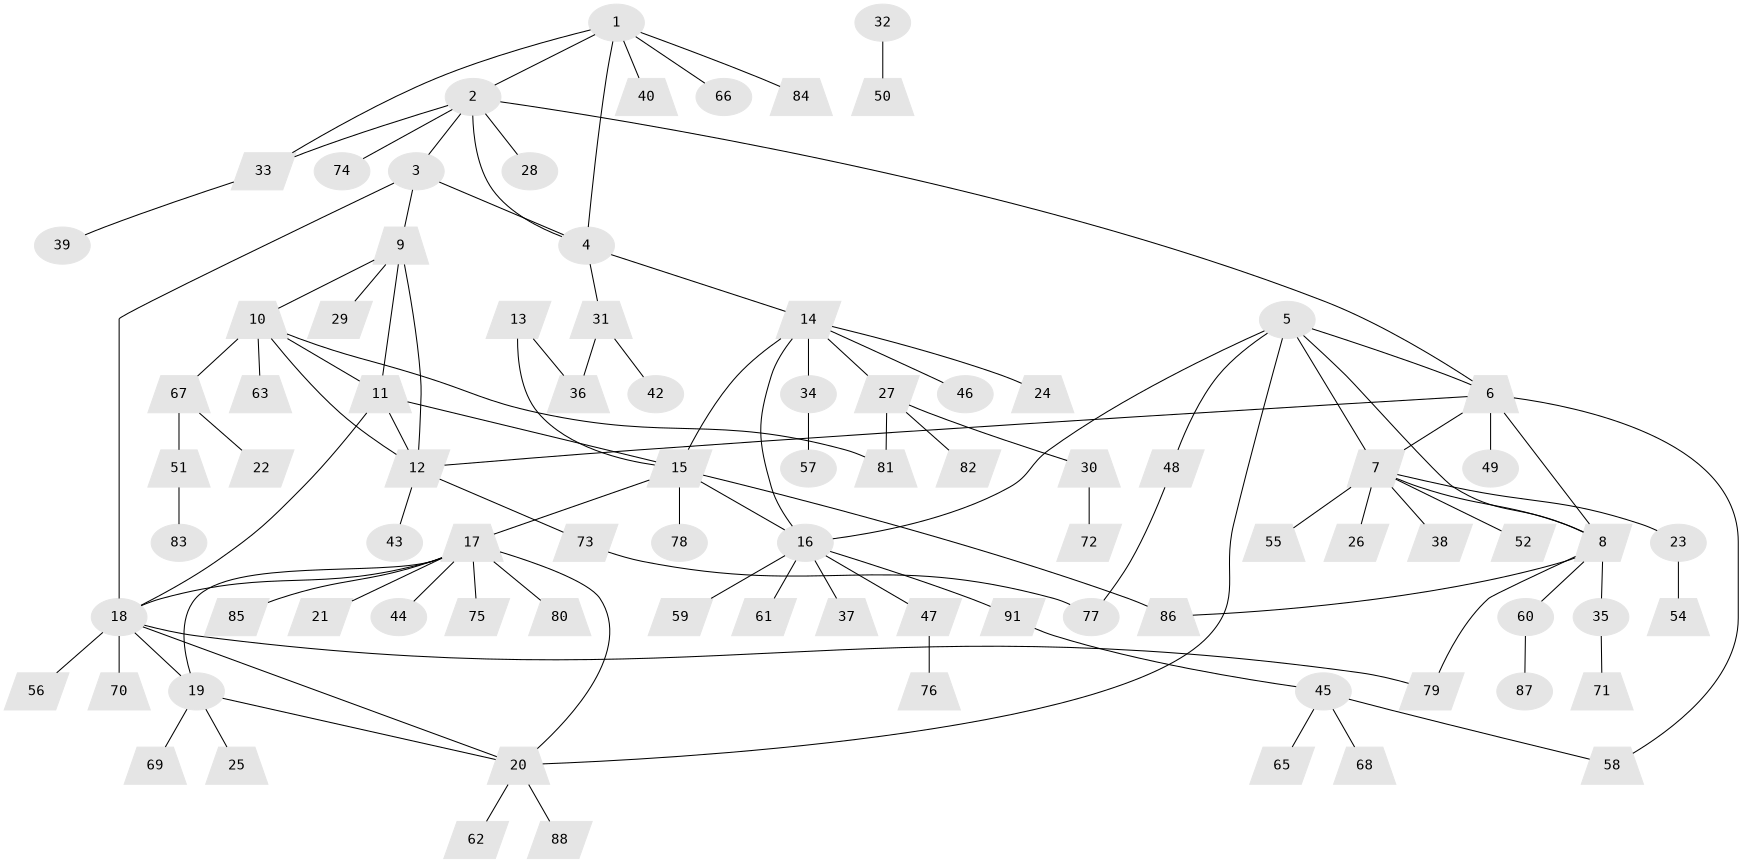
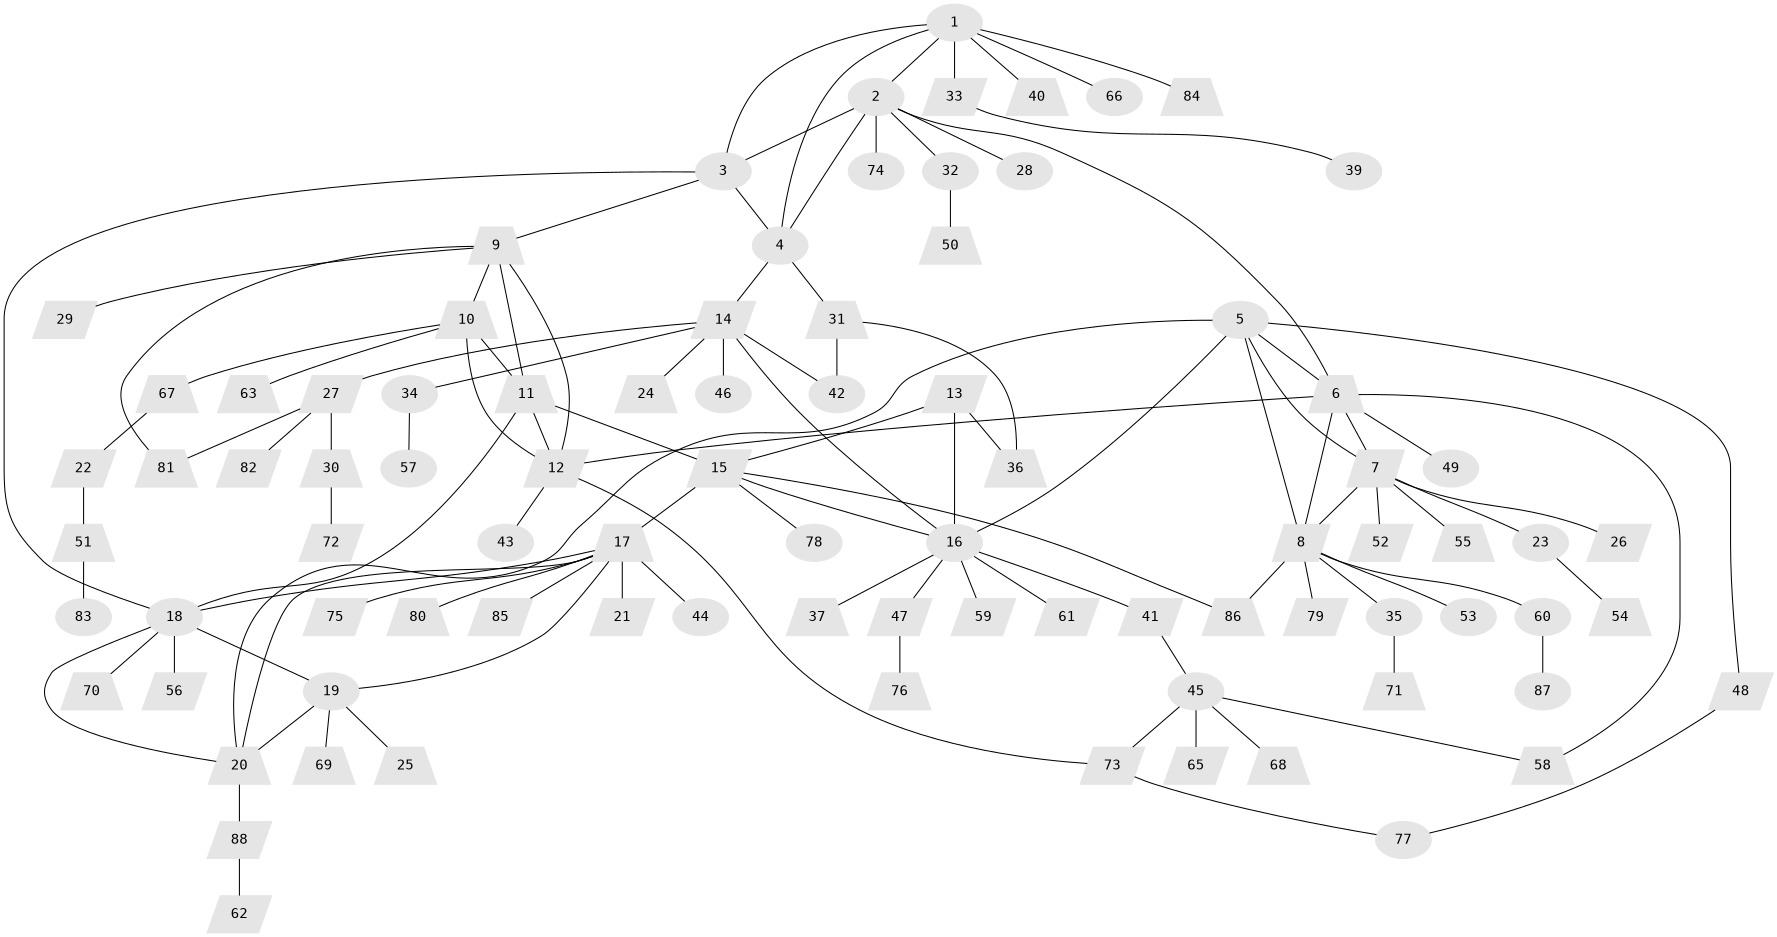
none -> (802, 55)
(371, 130) -> (913, 134)
(727, 388) -> (781, 357)
(571, 419) -> (246, 288)
(179, 431) -> (84, 506)
none -> (955, 468)
(1440, 543) -> none
(1013, 617) -> (1151, 617)
none -> (1468, 617)
(777, 653) -> none
none -> (1156, 727)
(497, 803) -> (239, 877)
